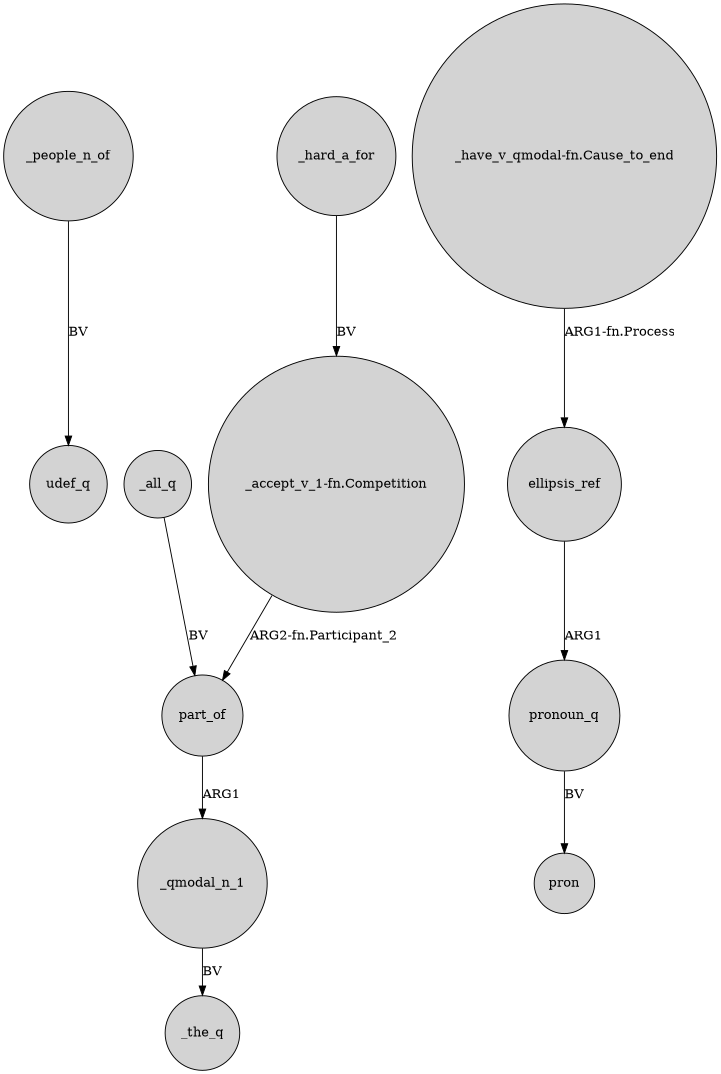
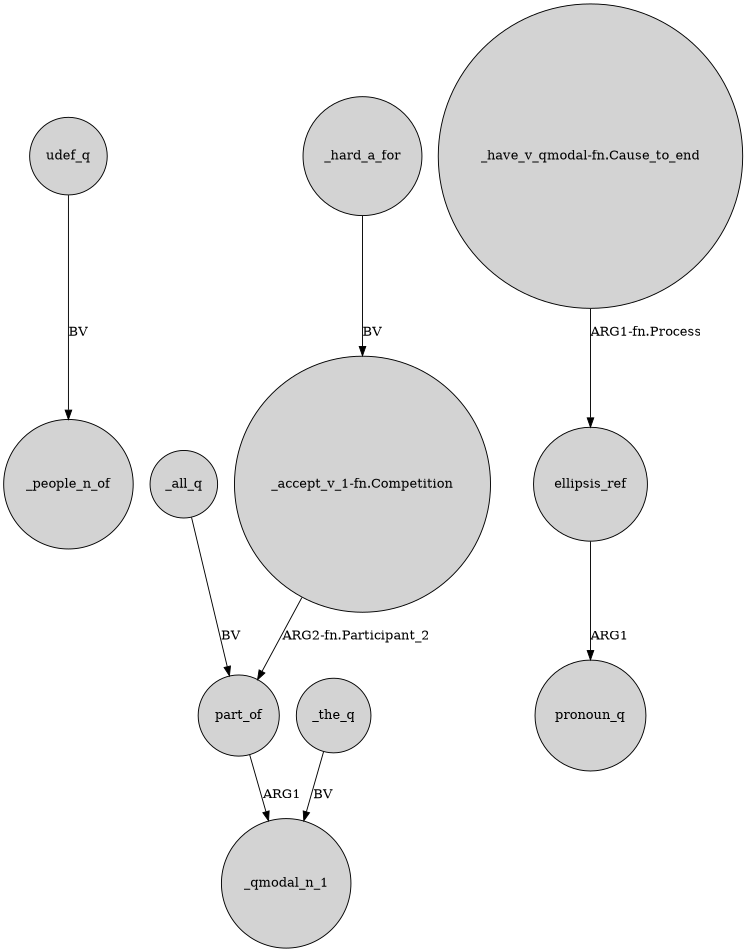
(68, 329) -> (68, 302)
(564, 883) -> none
(202, 967) -> (315, 782)
